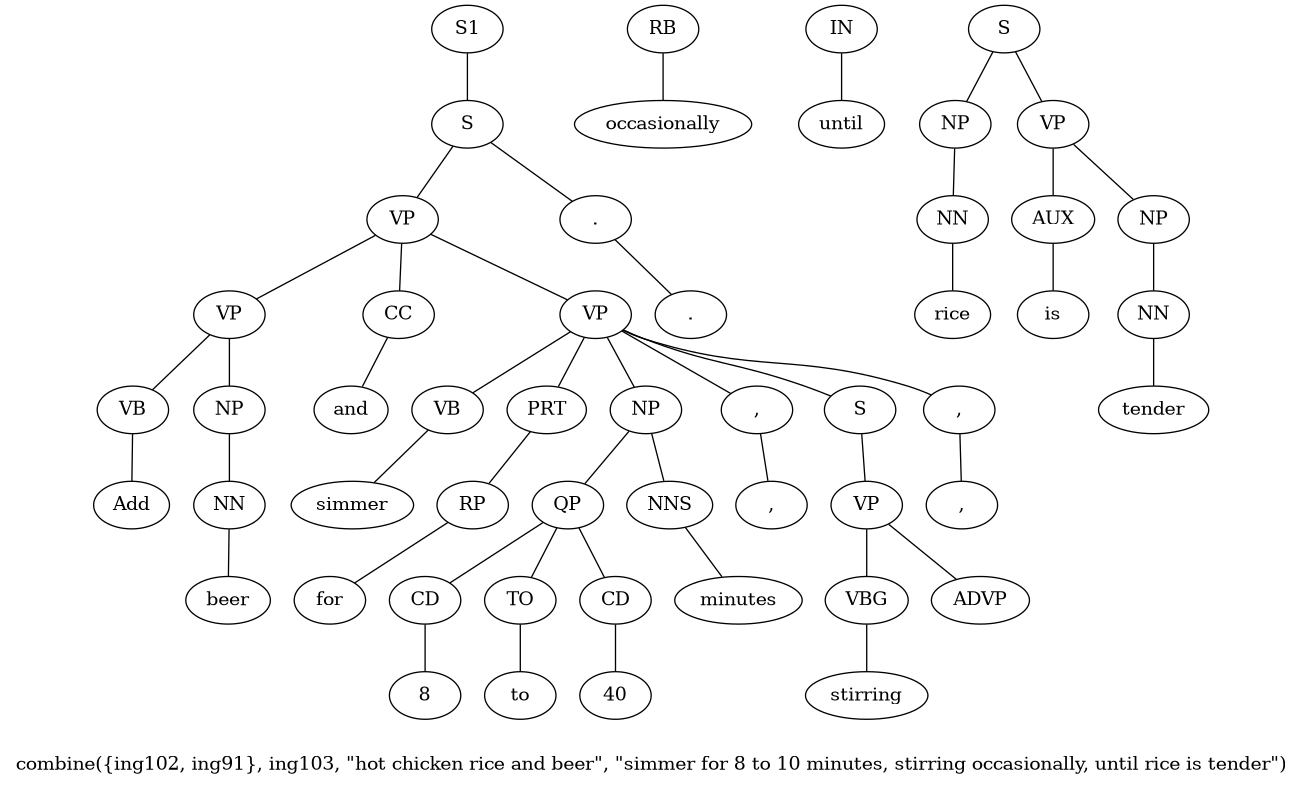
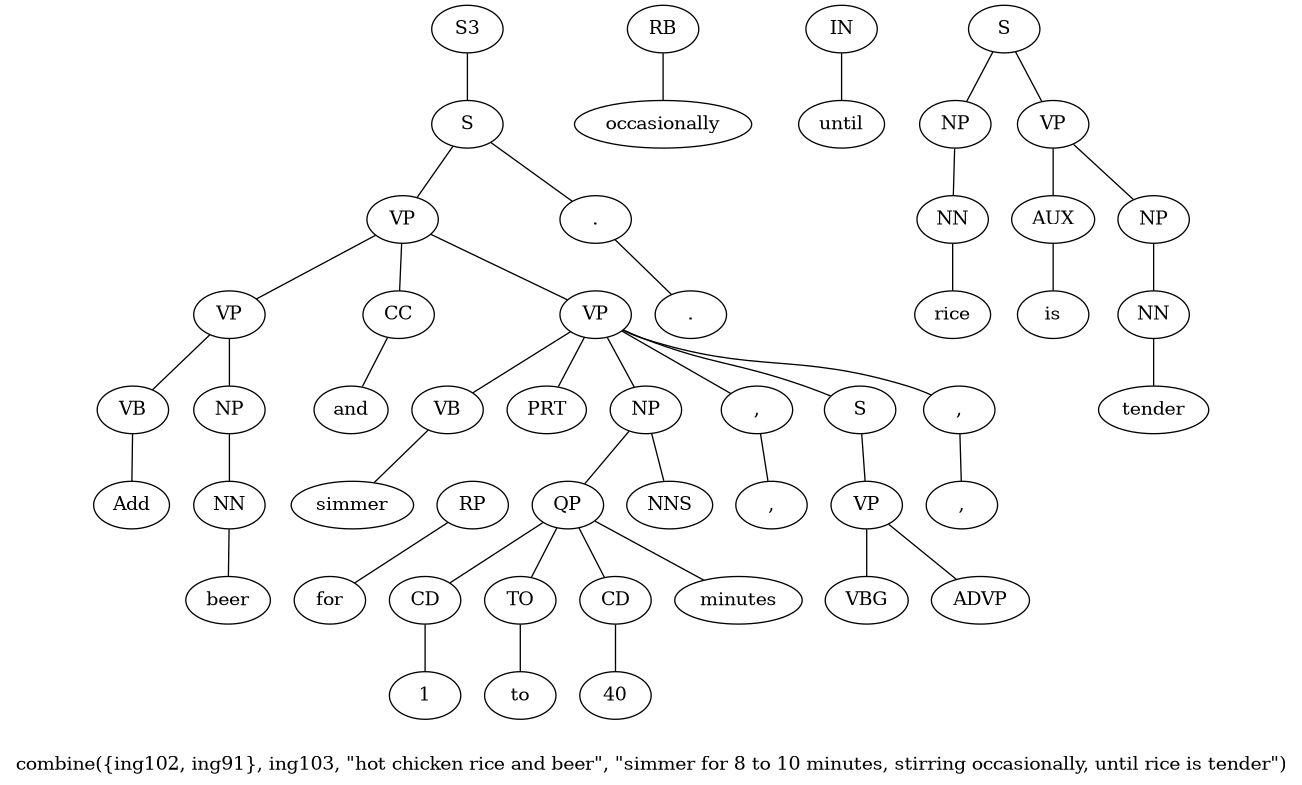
(467, 29) -> (467, 29)
(510, 458) -> none
(704, 552) -> (649, 551)
(425, 695) -> (425, 695)
(867, 695) -> none
